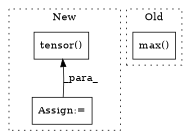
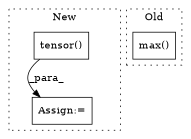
(64, 82) -> (28, 74)
